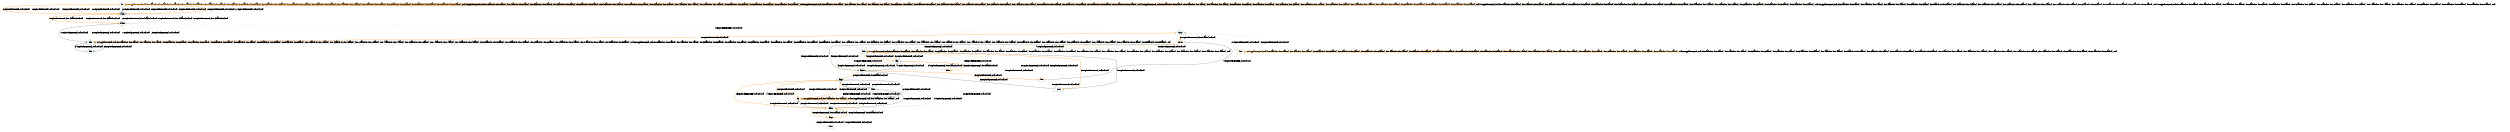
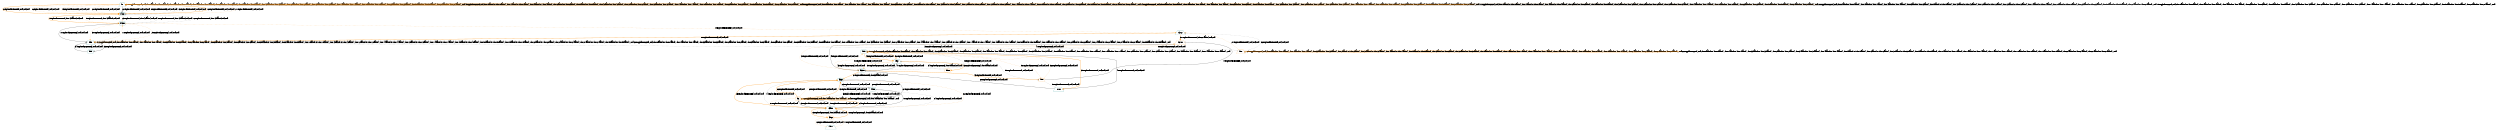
(831, 127) -> (831, 127)
